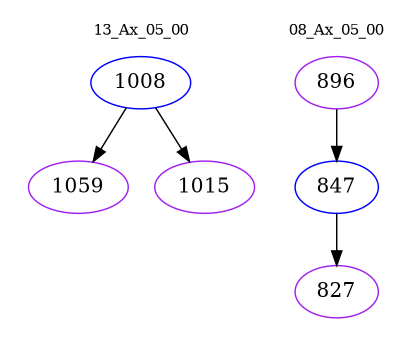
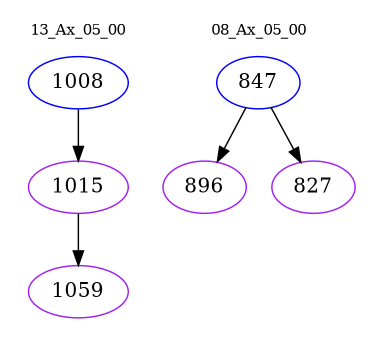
(114, 128) -> (78, 232)
(337, 128) -> (235, 128)
